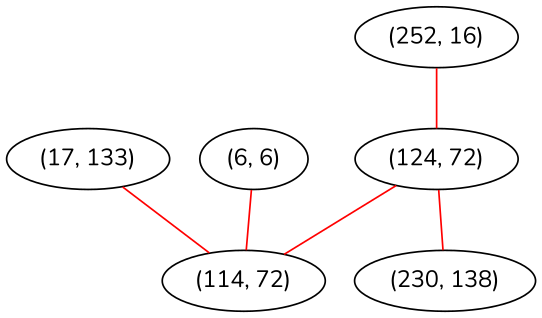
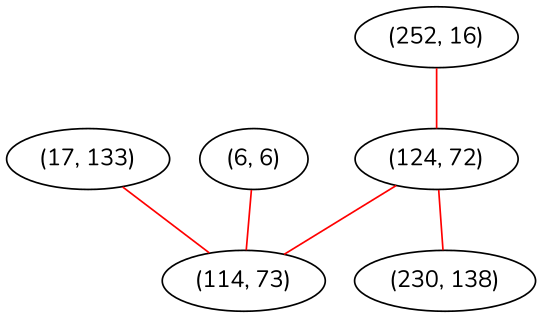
(244, 281) -> (244, 281)
